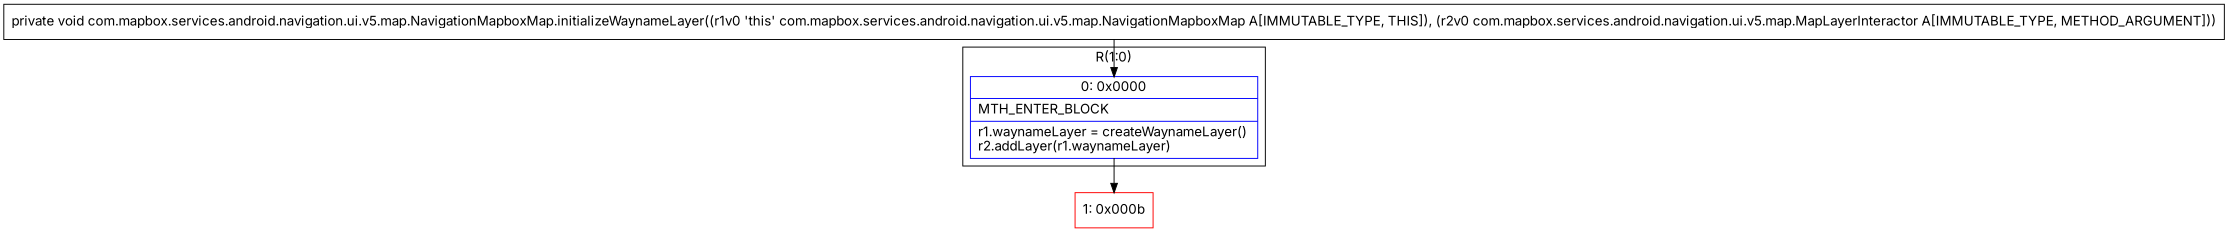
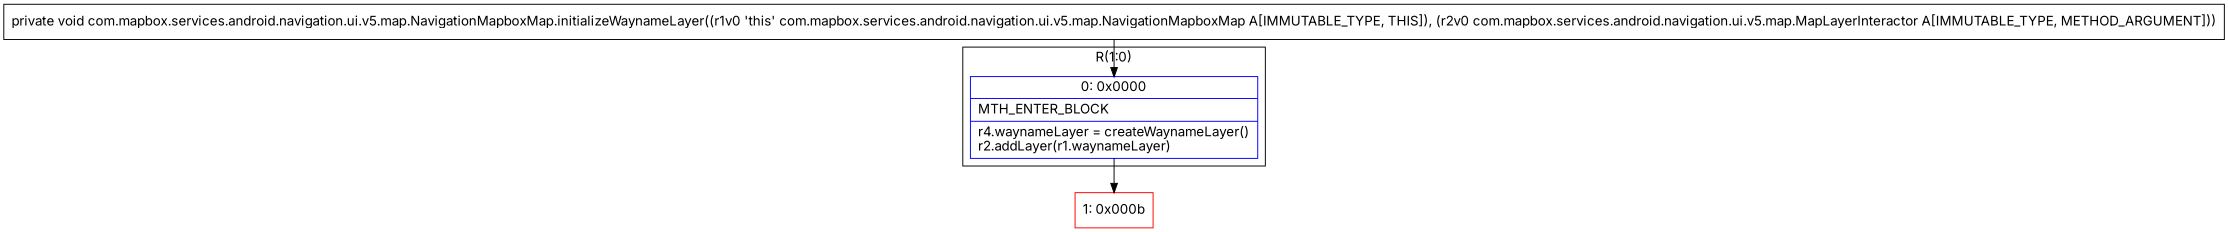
(1113, 132) -> (1114, 132)
